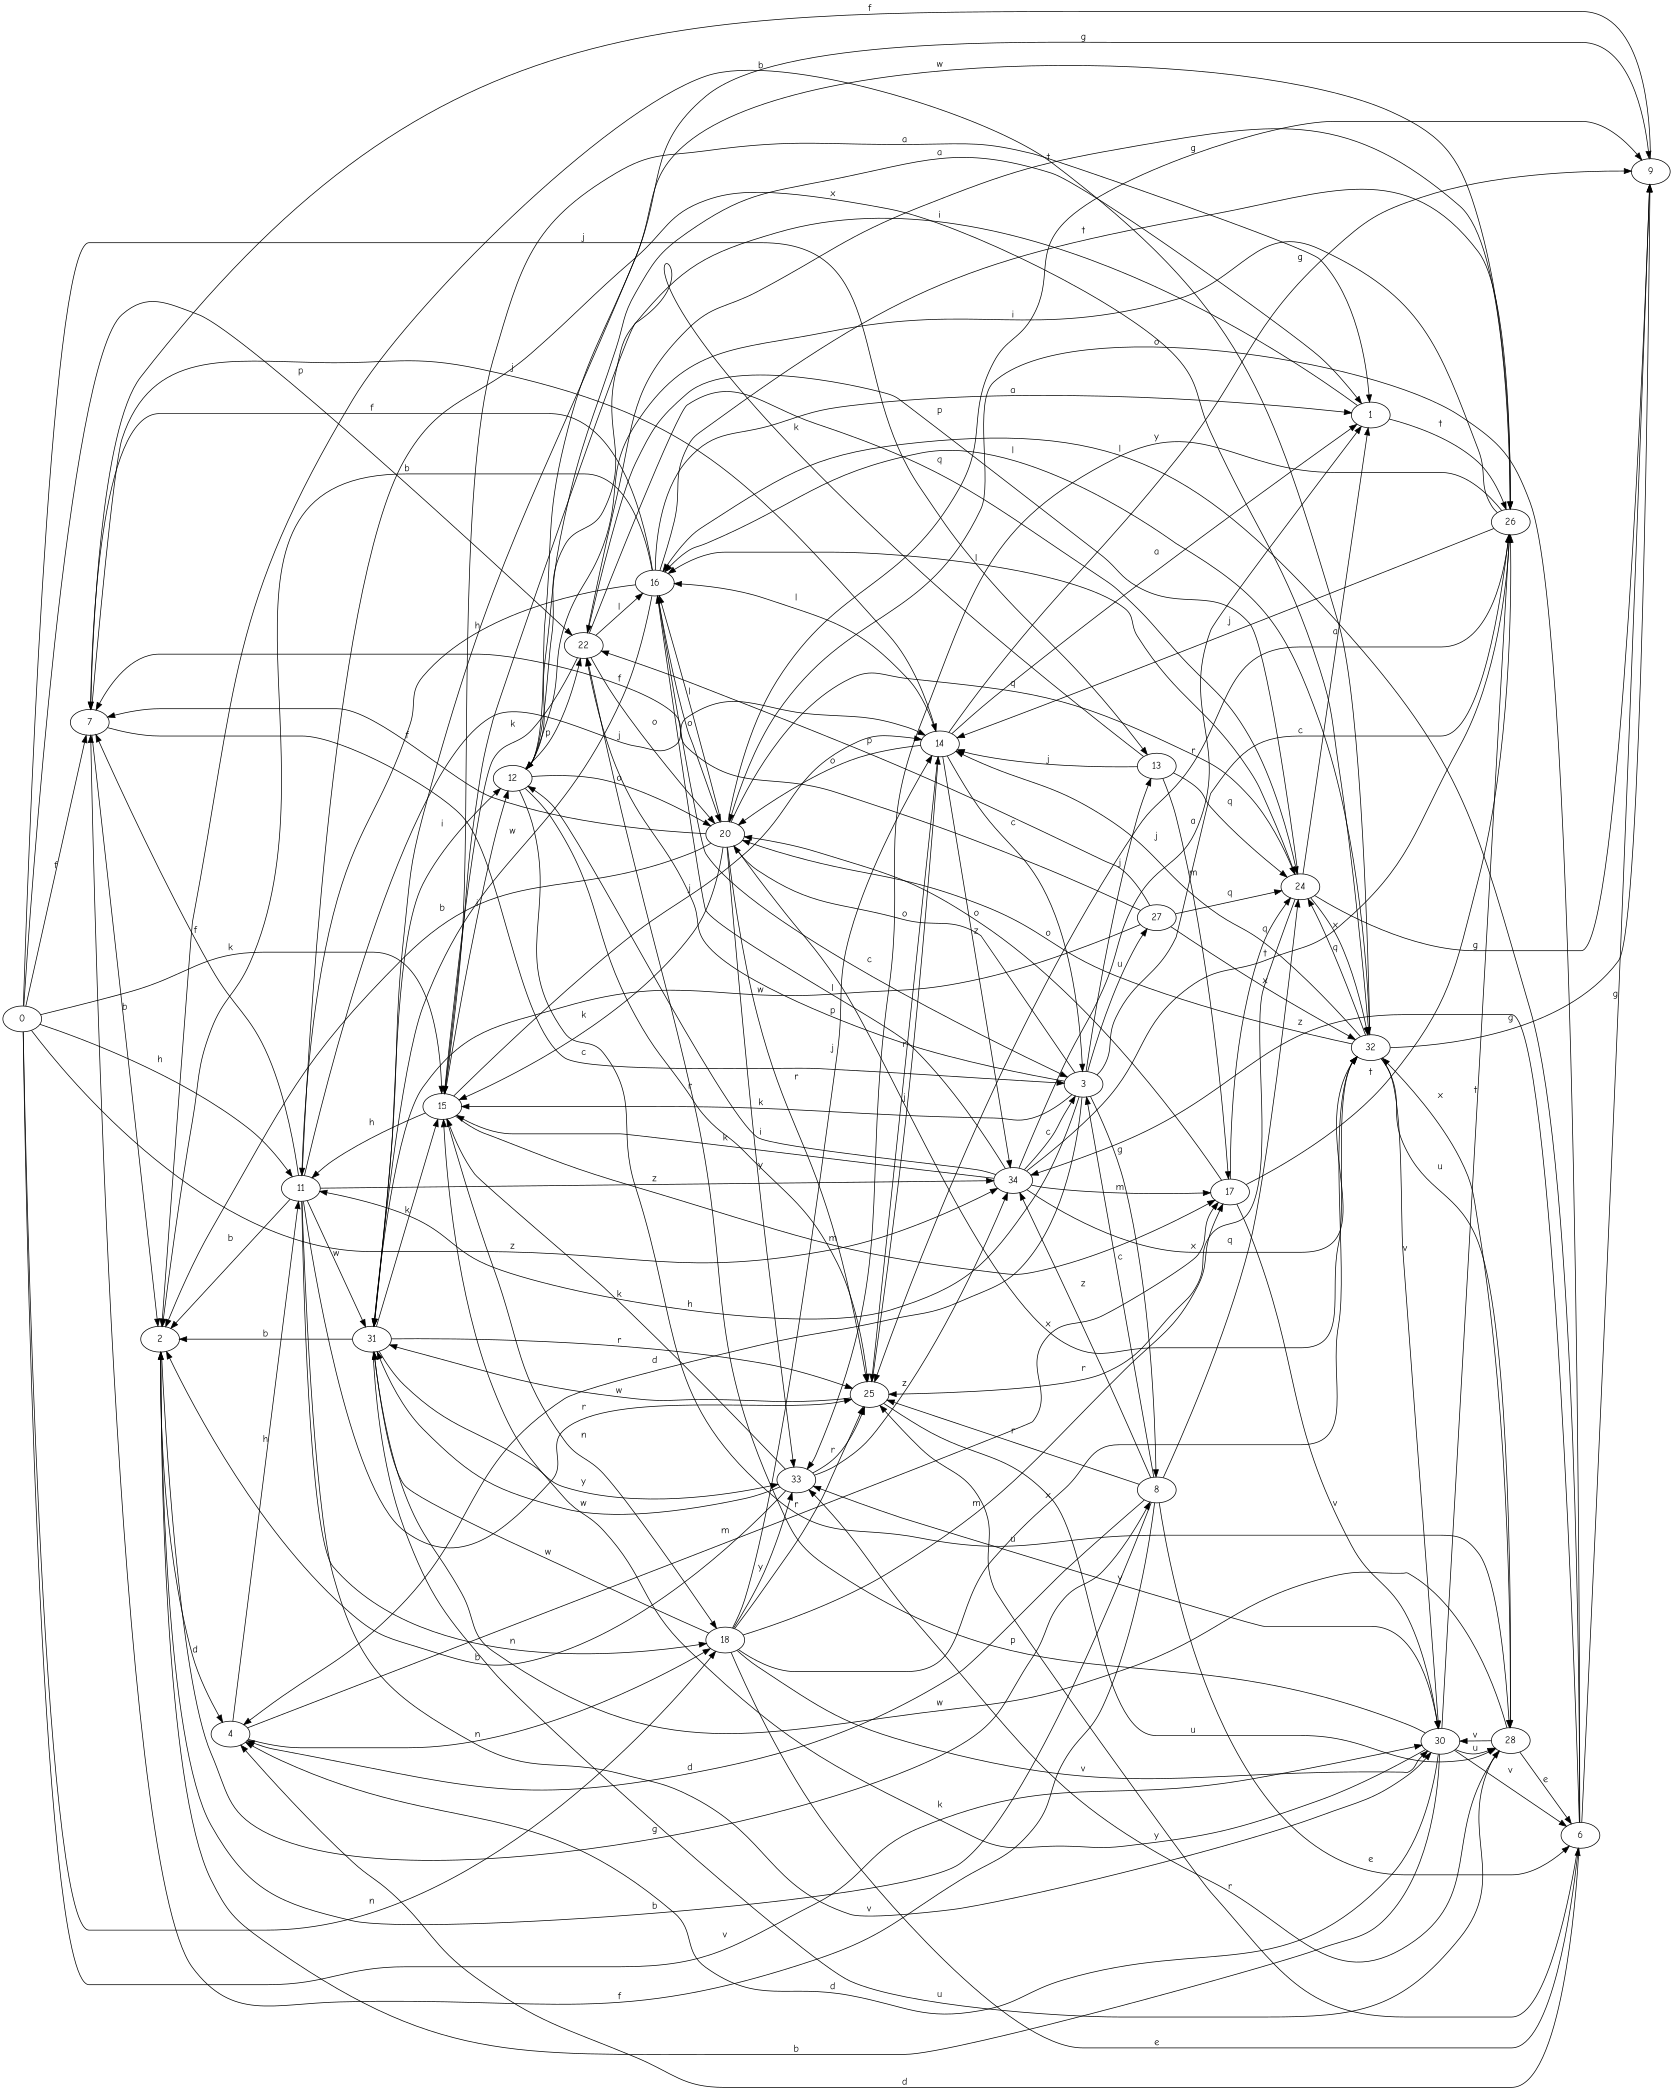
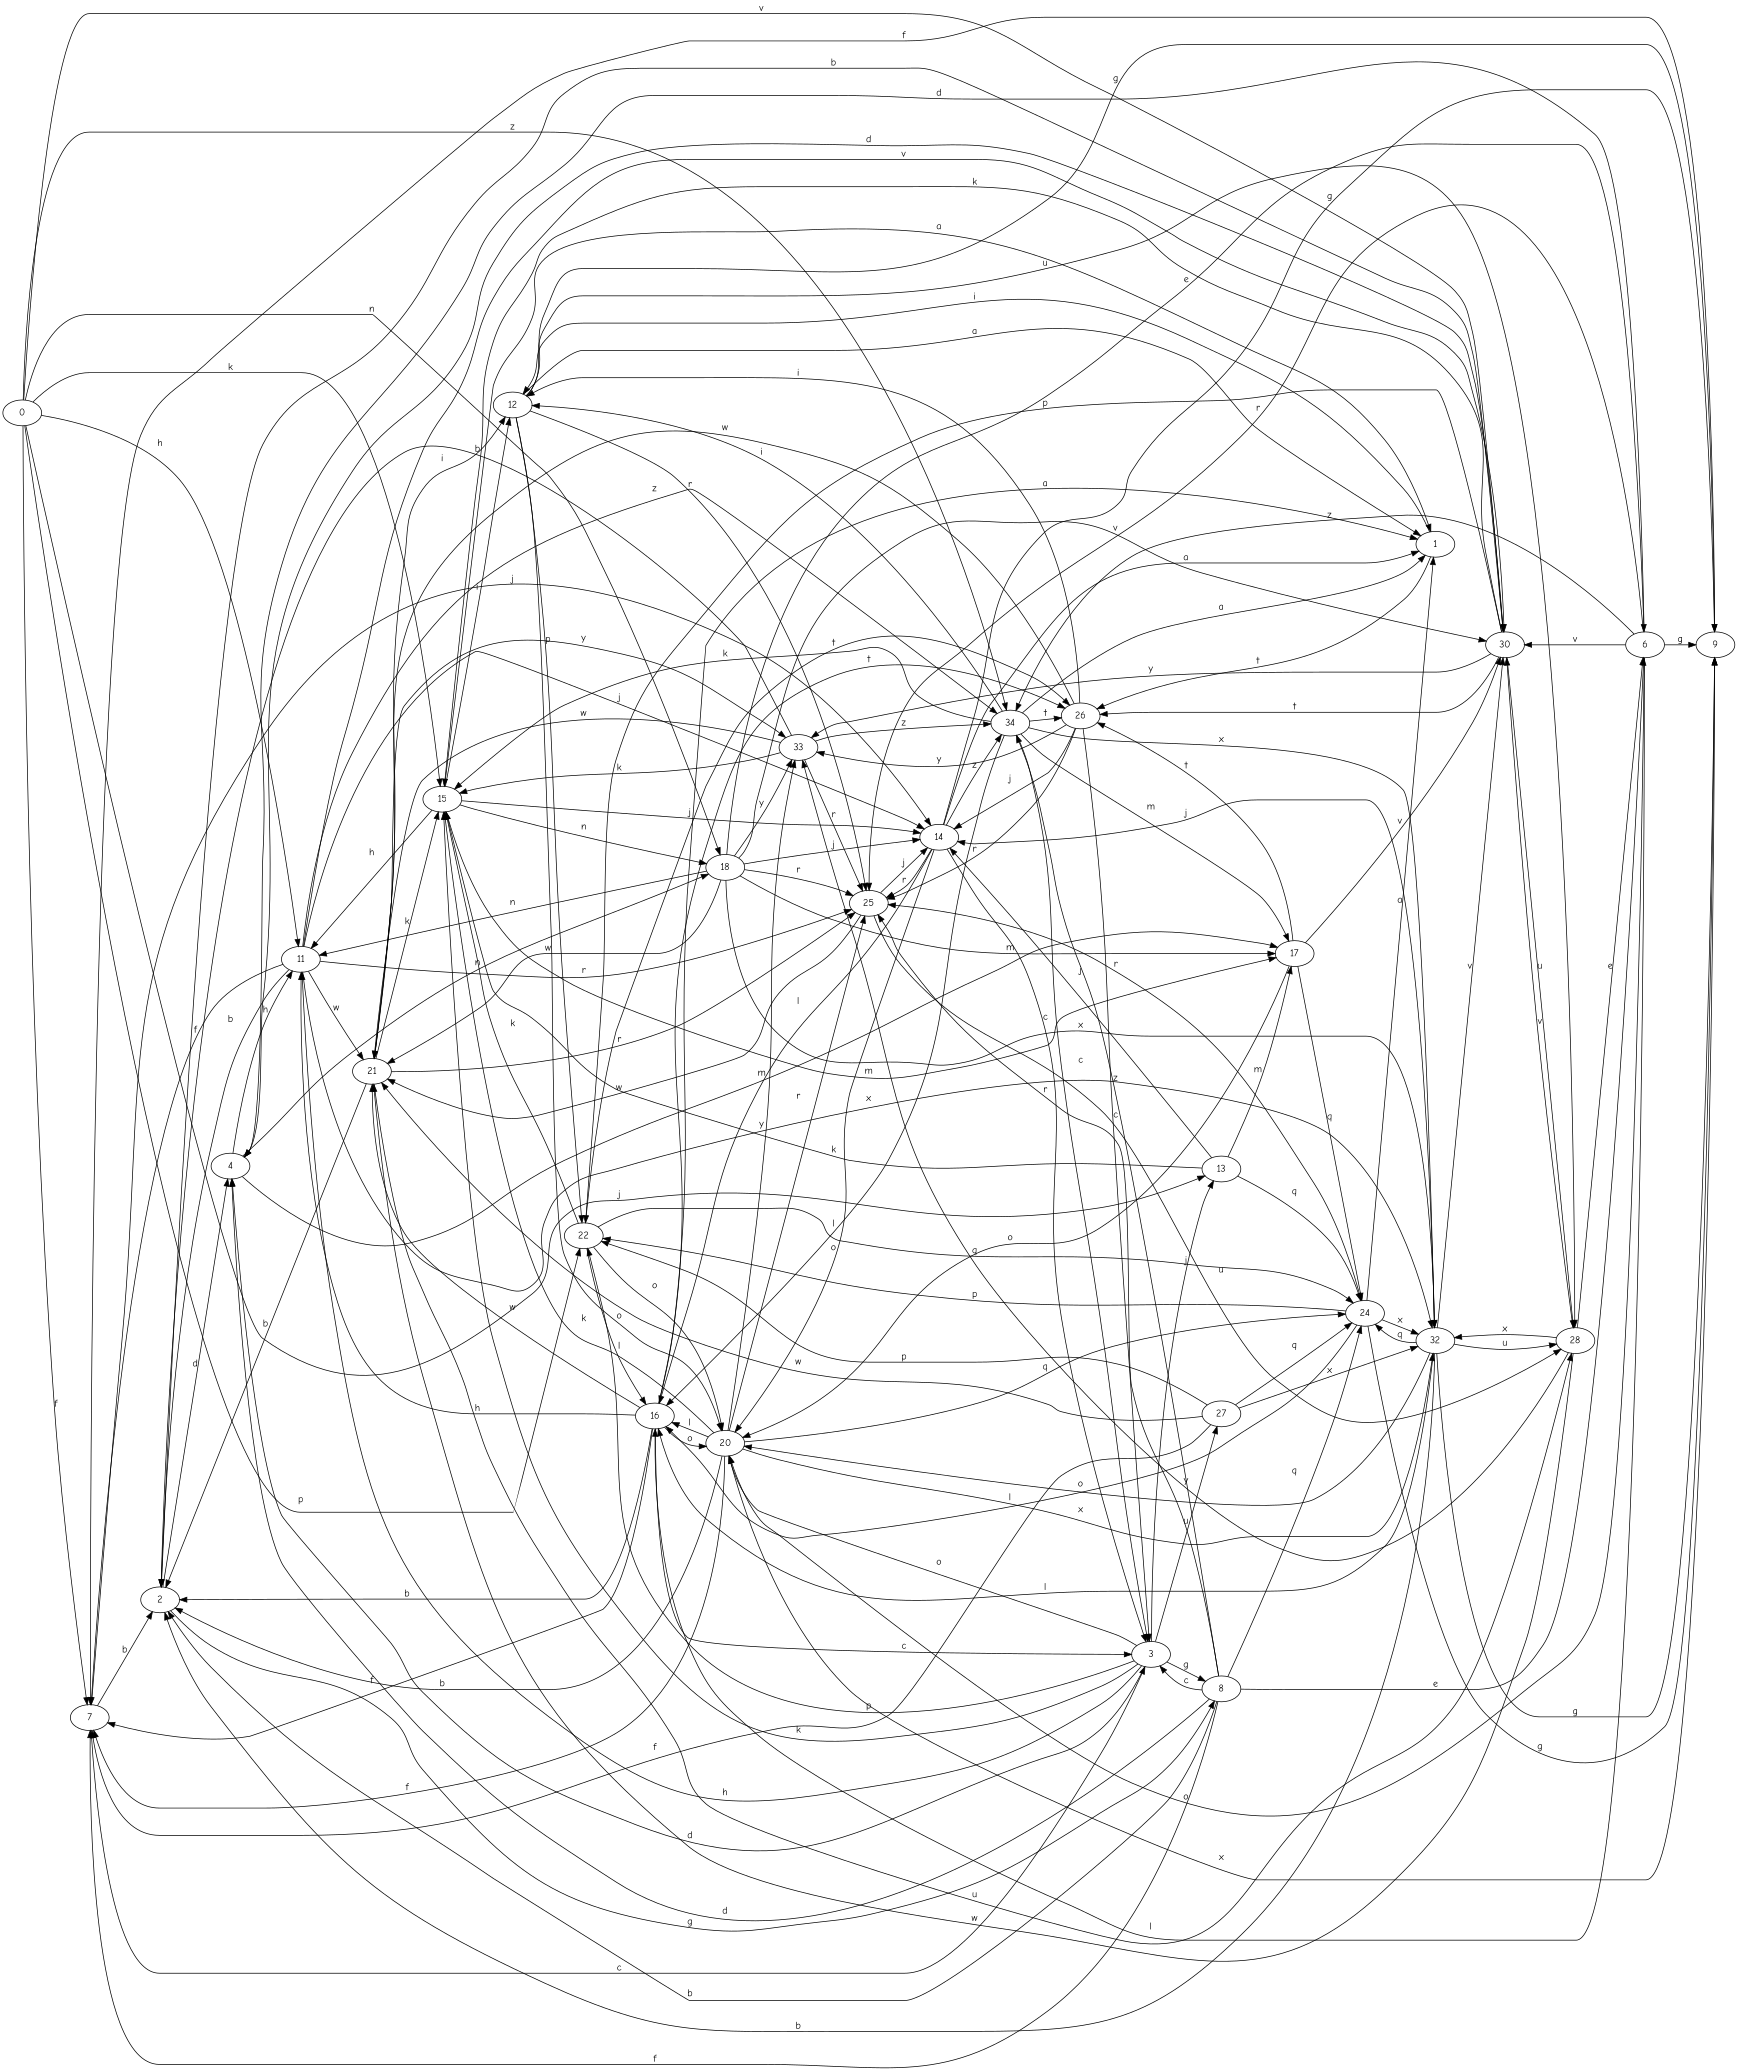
(1193, 148) -> (1221, 1857)
(1266, 741) -> (1117, 1181)
(372, 1339) -> (372, 1071)
(341, 1574) -> (516, 911)
(1507, 1786) -> (1579, 645)
